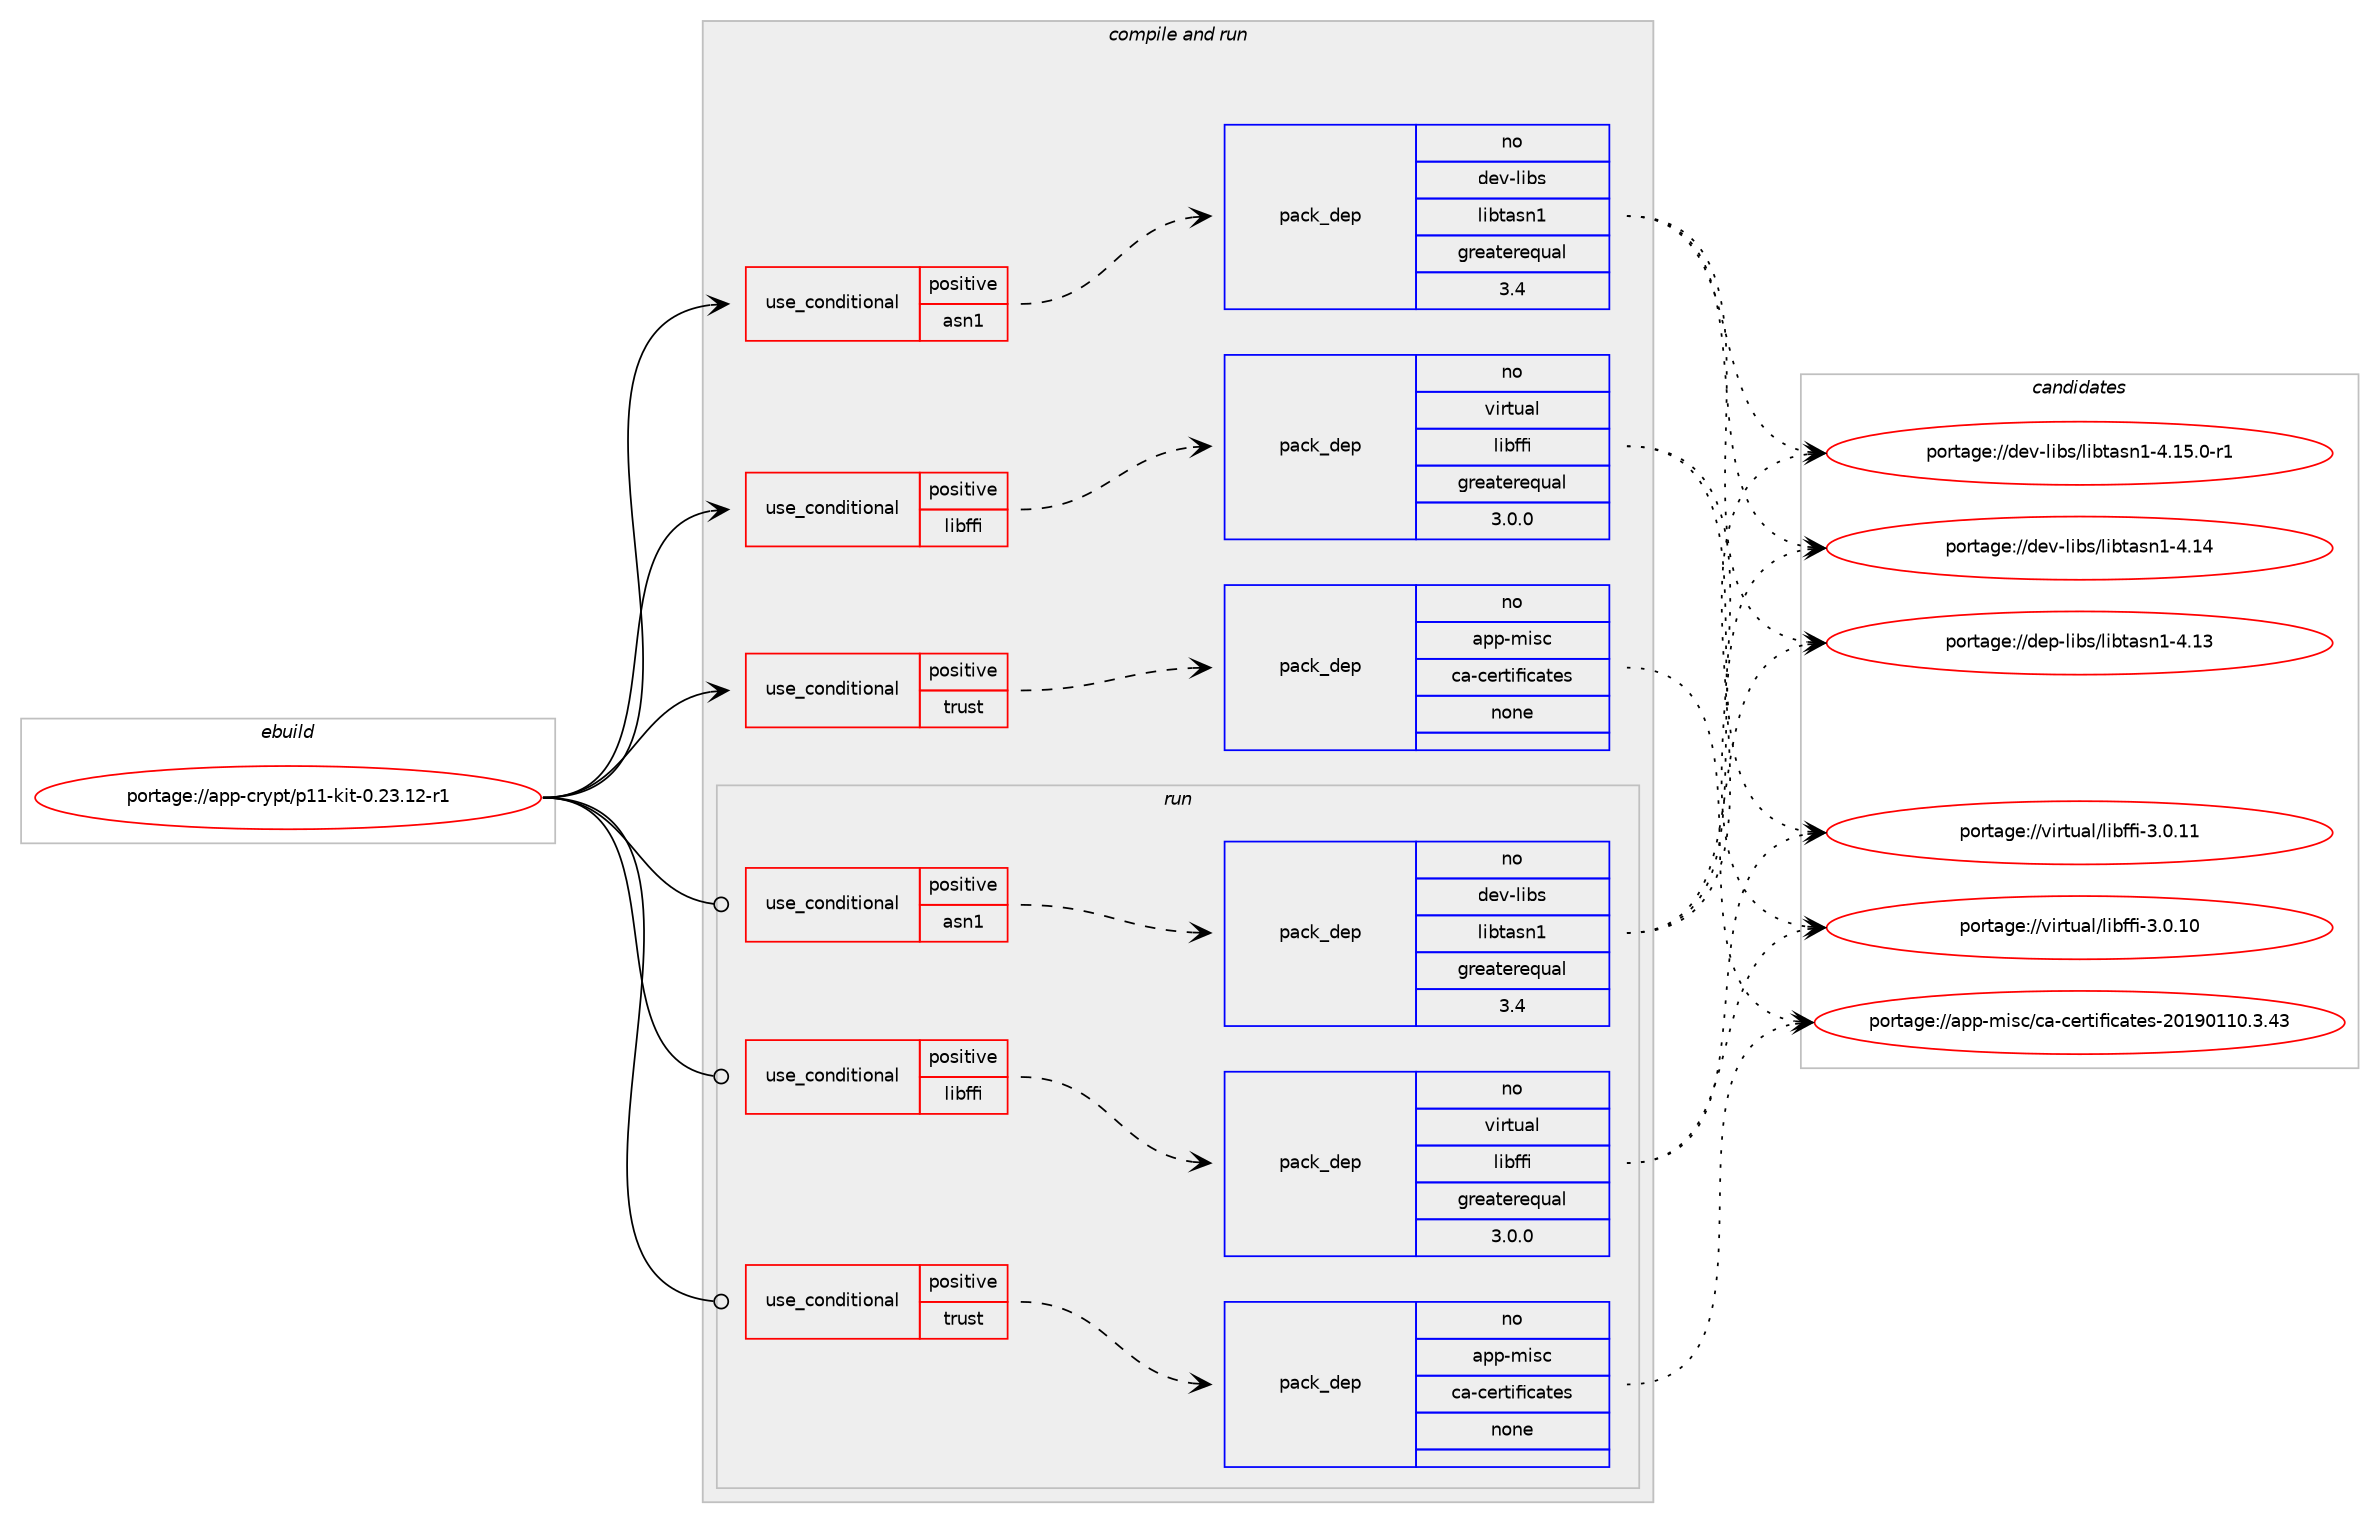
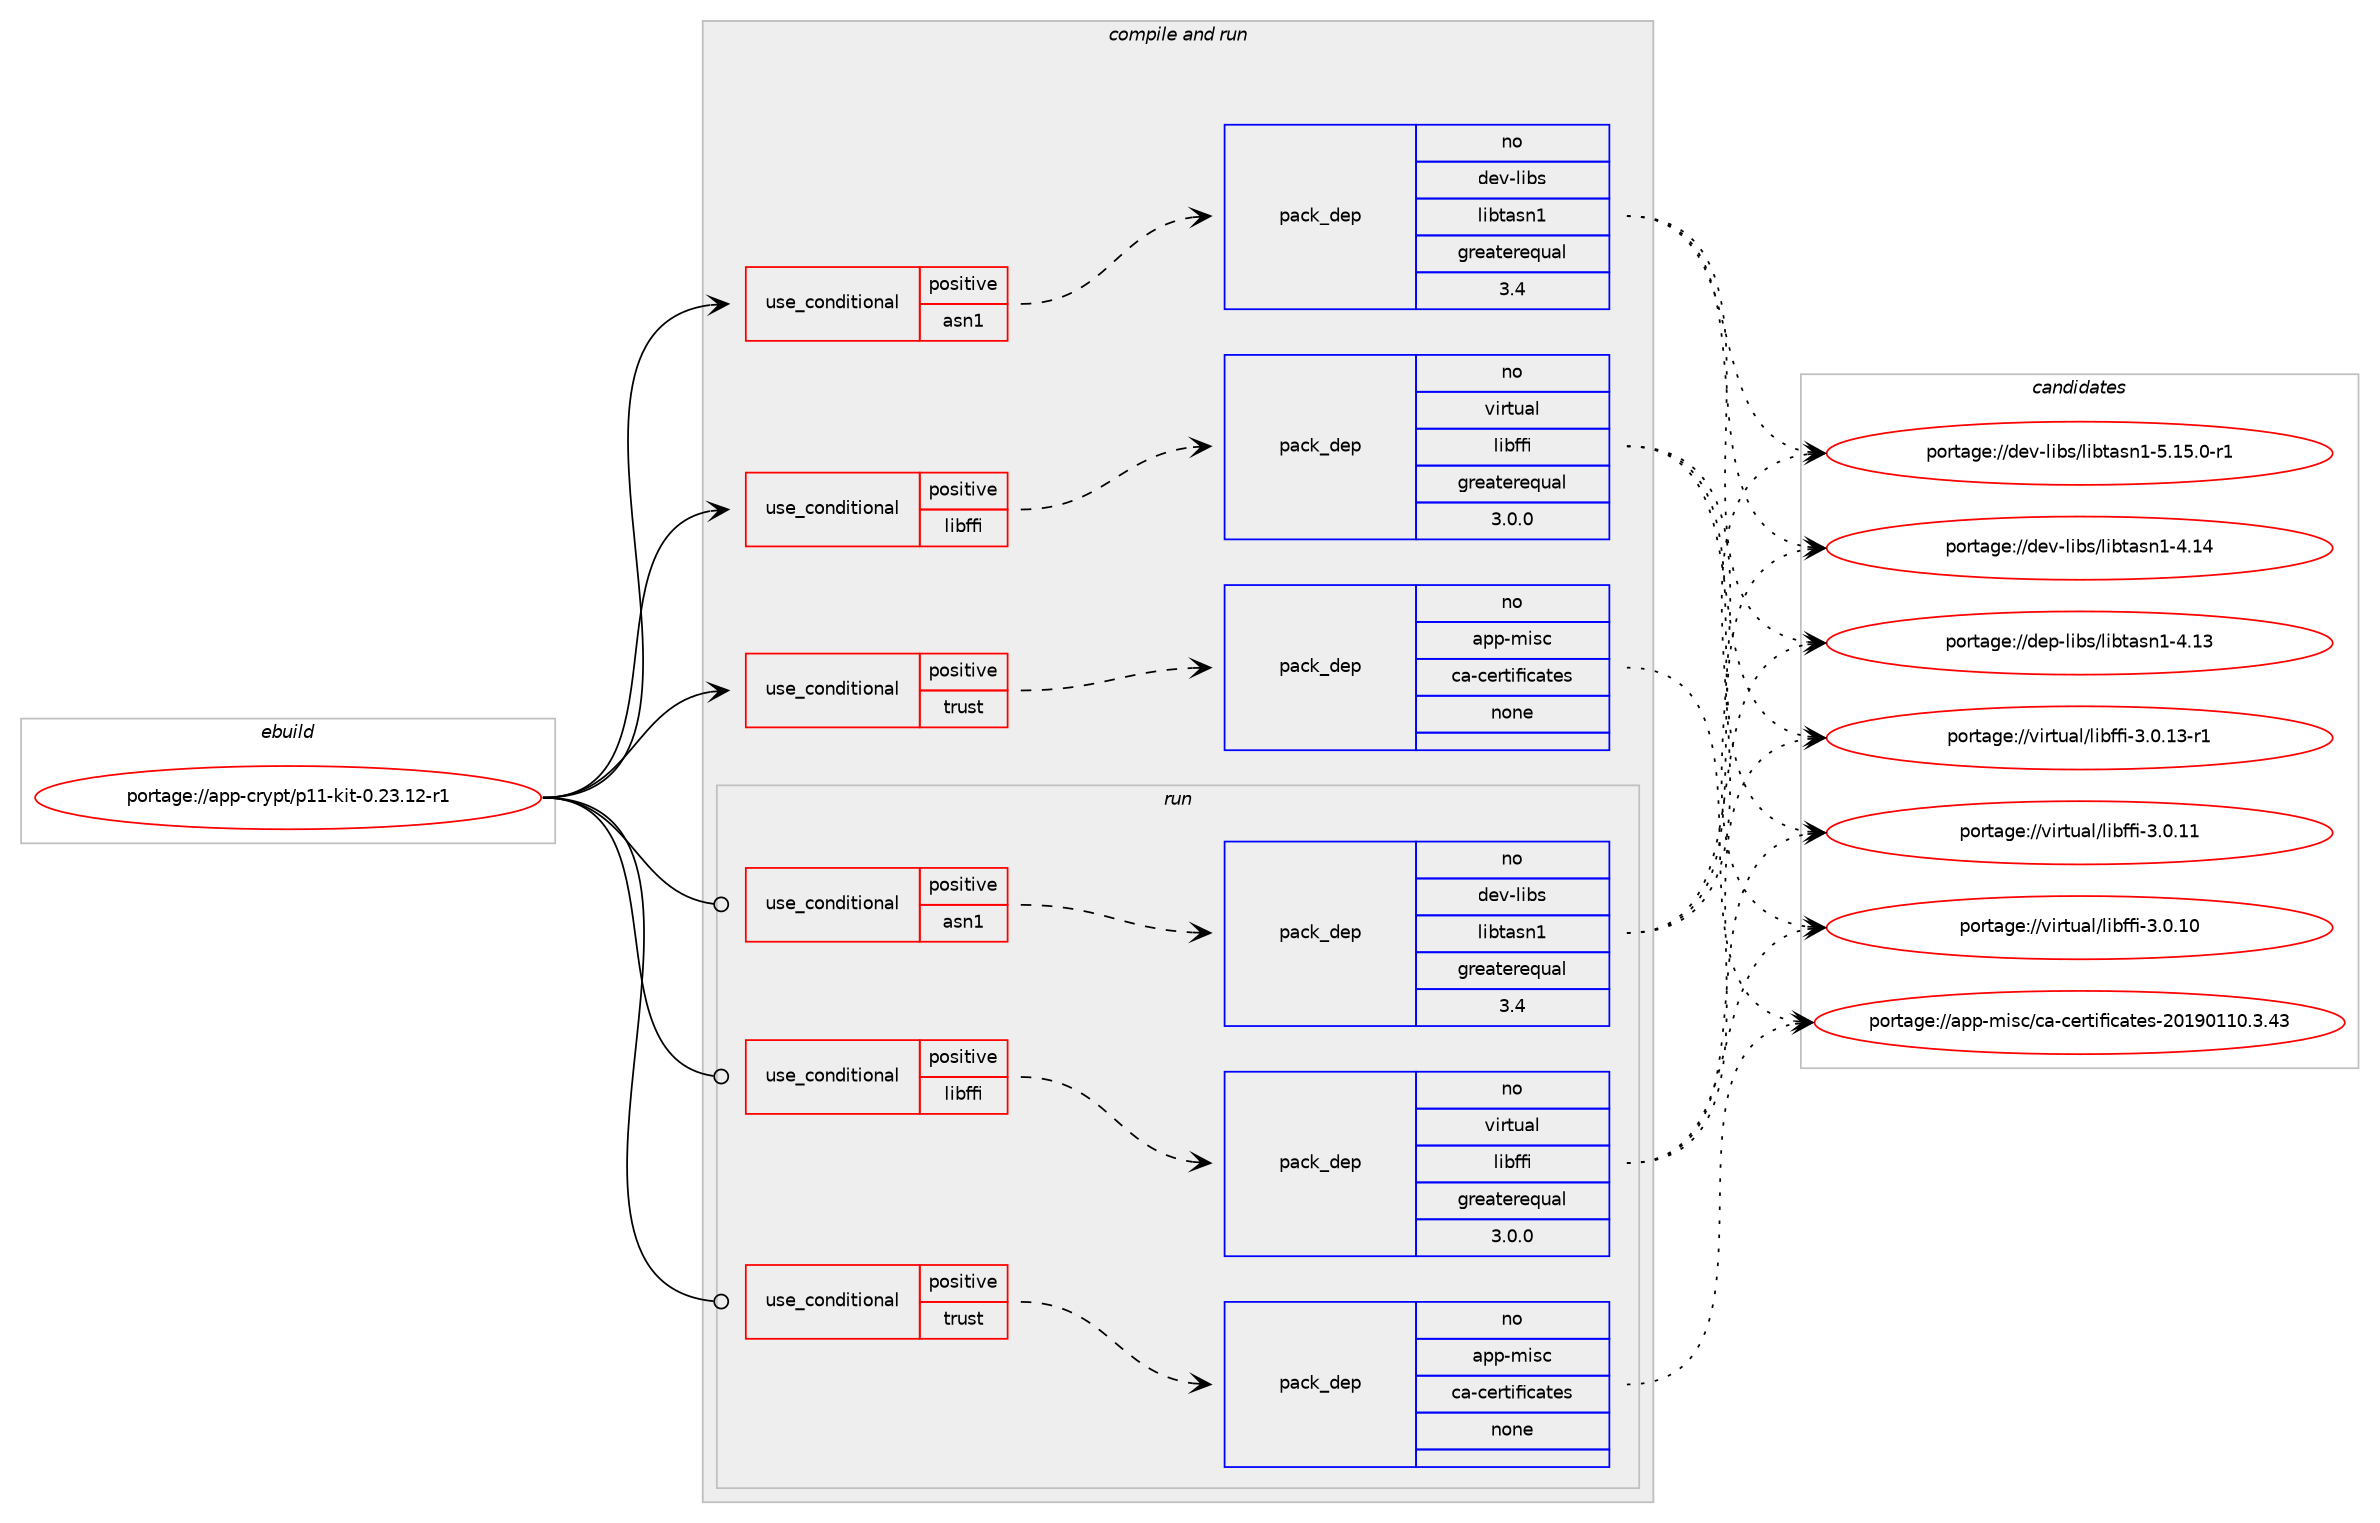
(2080, 453) -> (2080, 453)
none -> (2080, 738)
